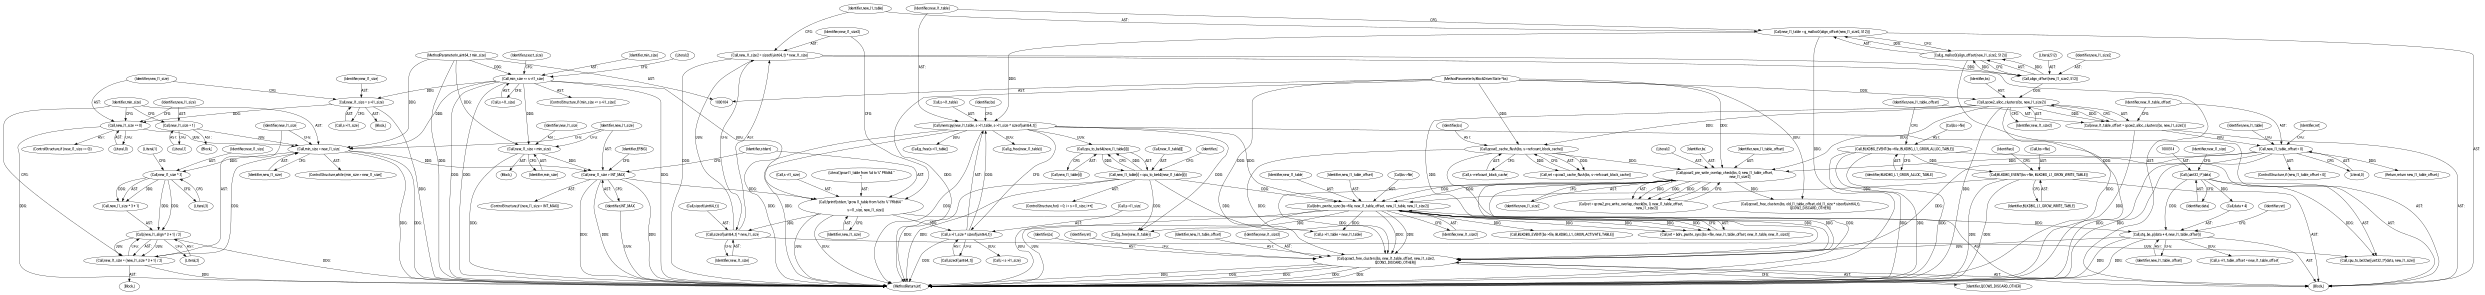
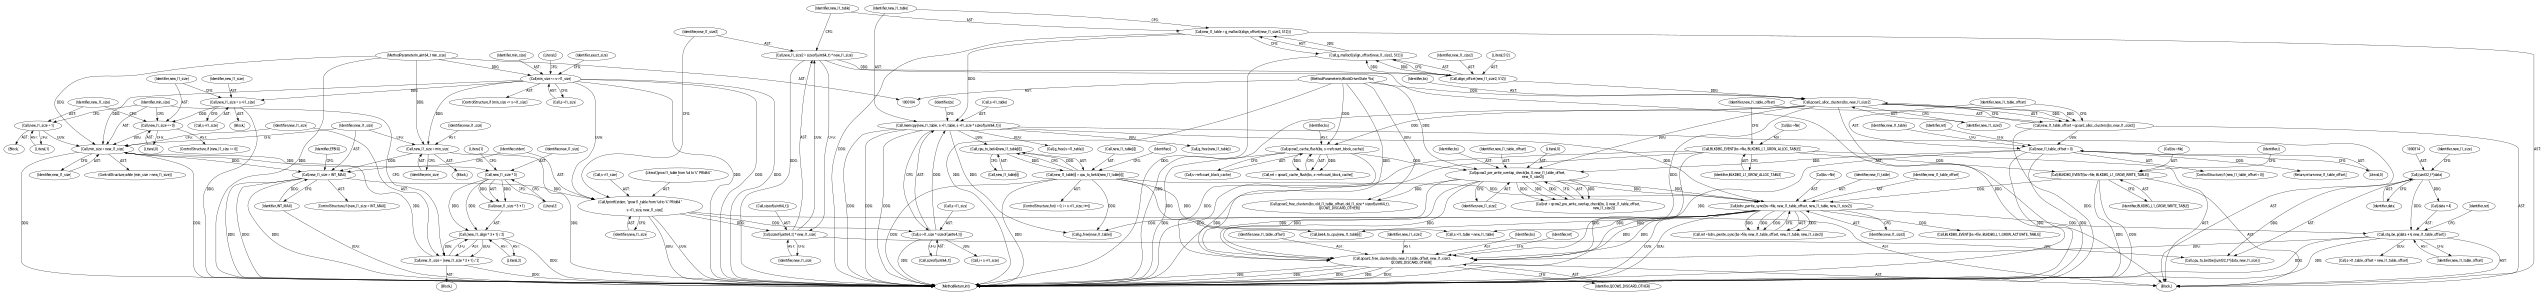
(608, 189) -> (295, 189)
none -> (1337, 235)
(179, 247) -> (517, 247)
(213, 280) -> none
